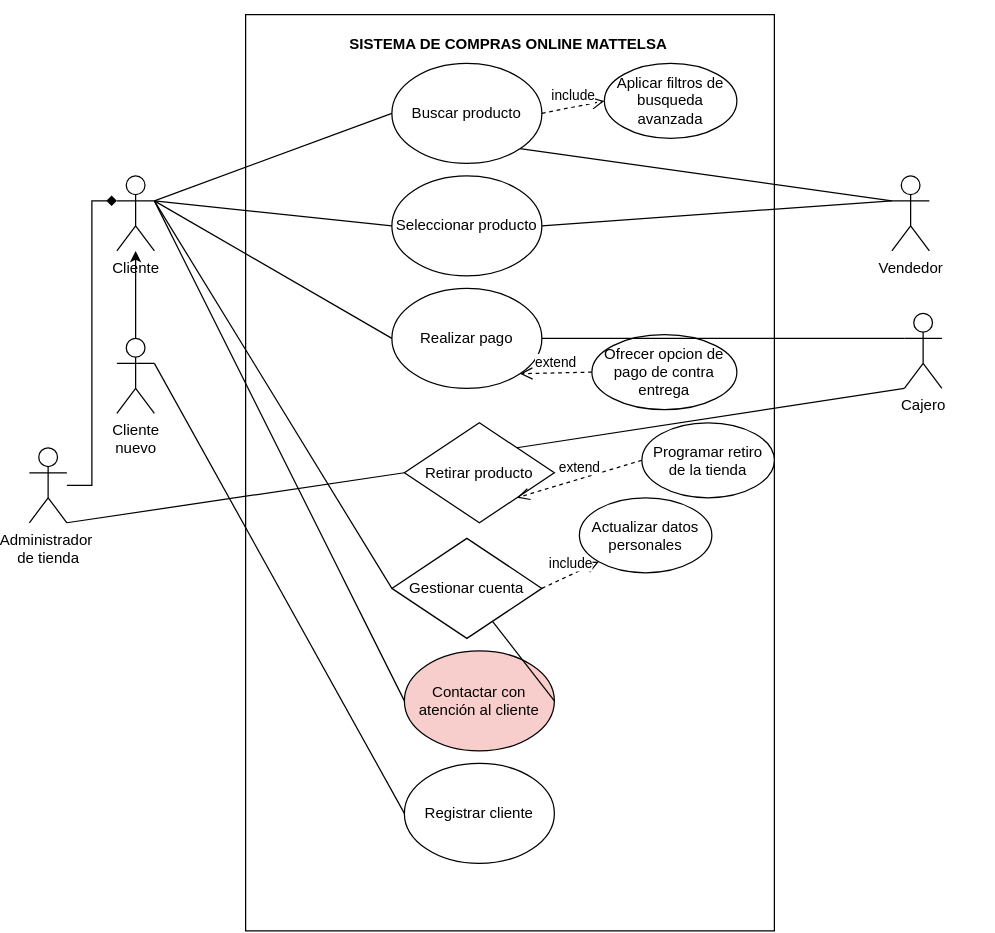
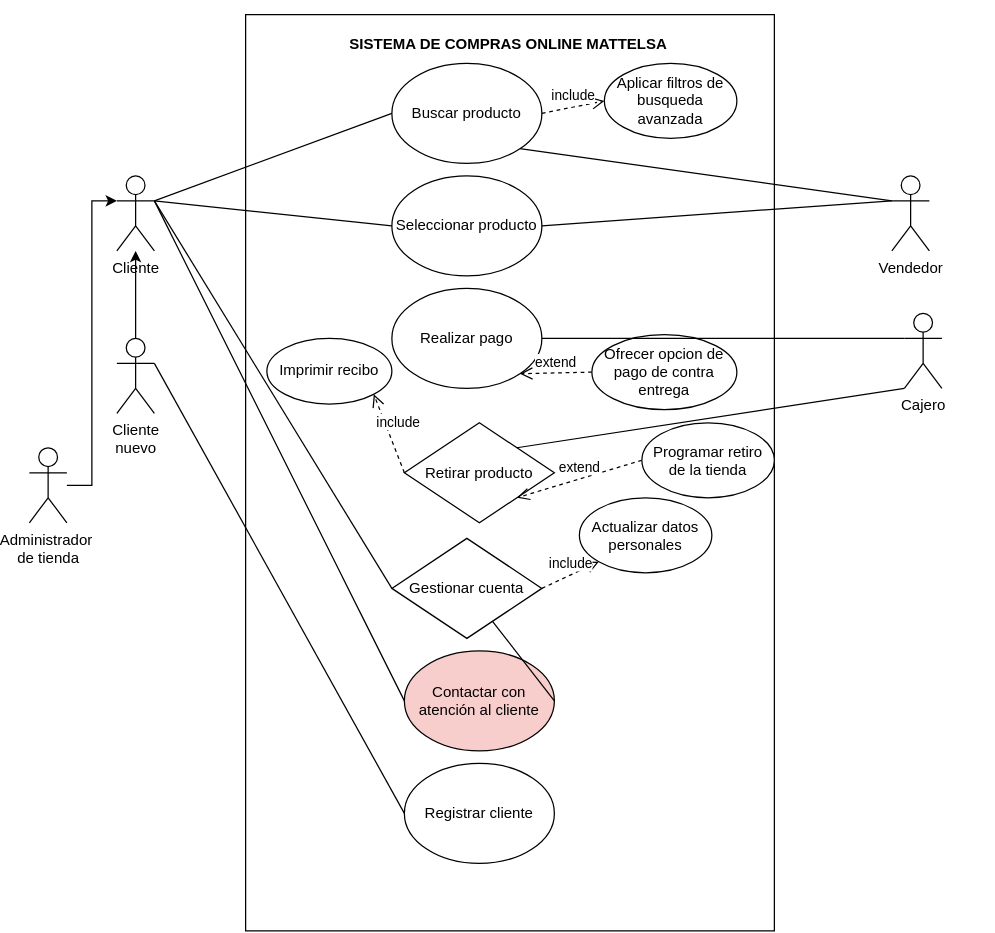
(106, 201) -> (107, 201)
(275, 270) -> none
none -> (329, 371)
none -> (389, 433)
(235, 498) -> none
